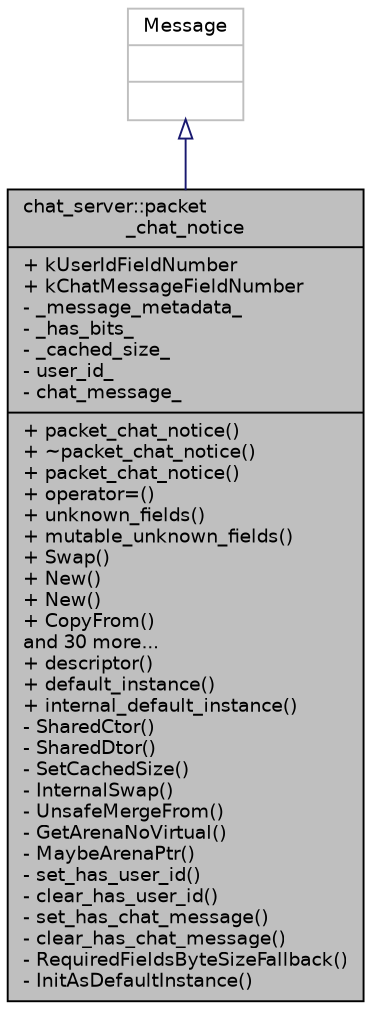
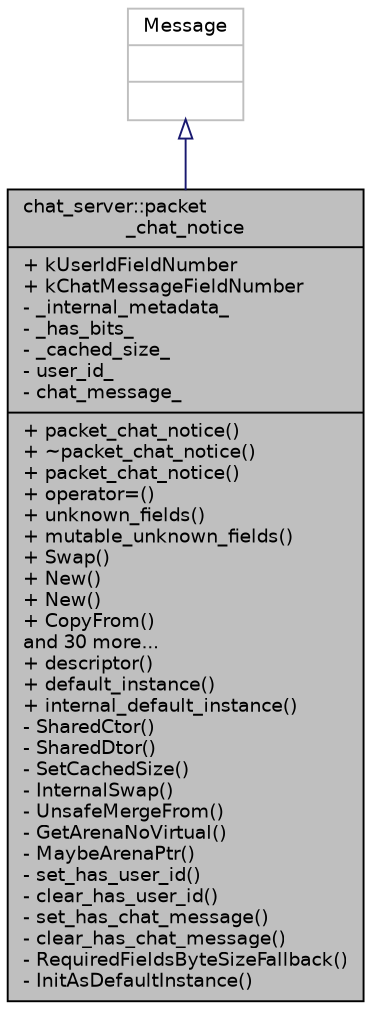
(134, 308) -> (127, 308)
